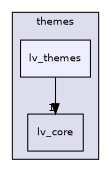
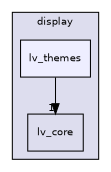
(55, 22) -> (55, 22)
